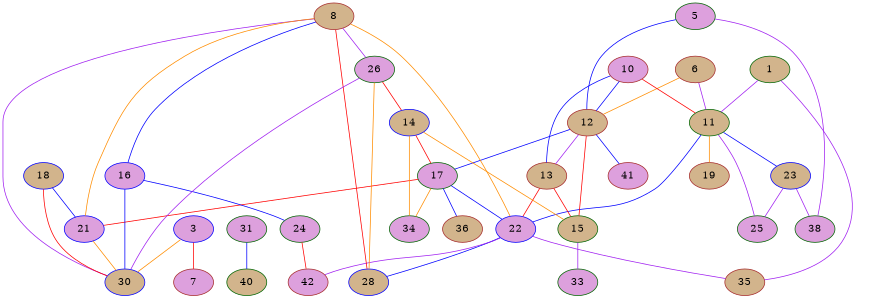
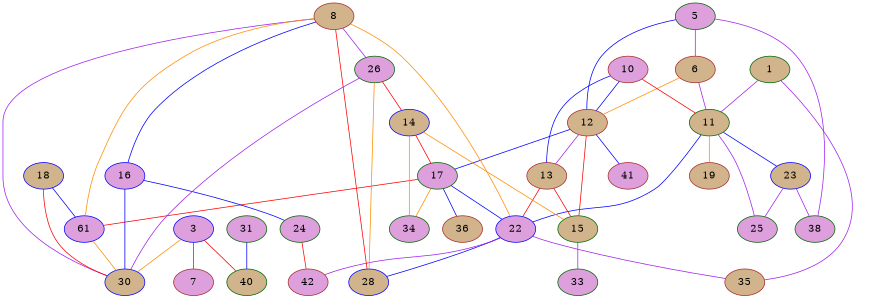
none -> (695, 43)
(84, 229) -> (84, 229)
none -> (220, 256)
